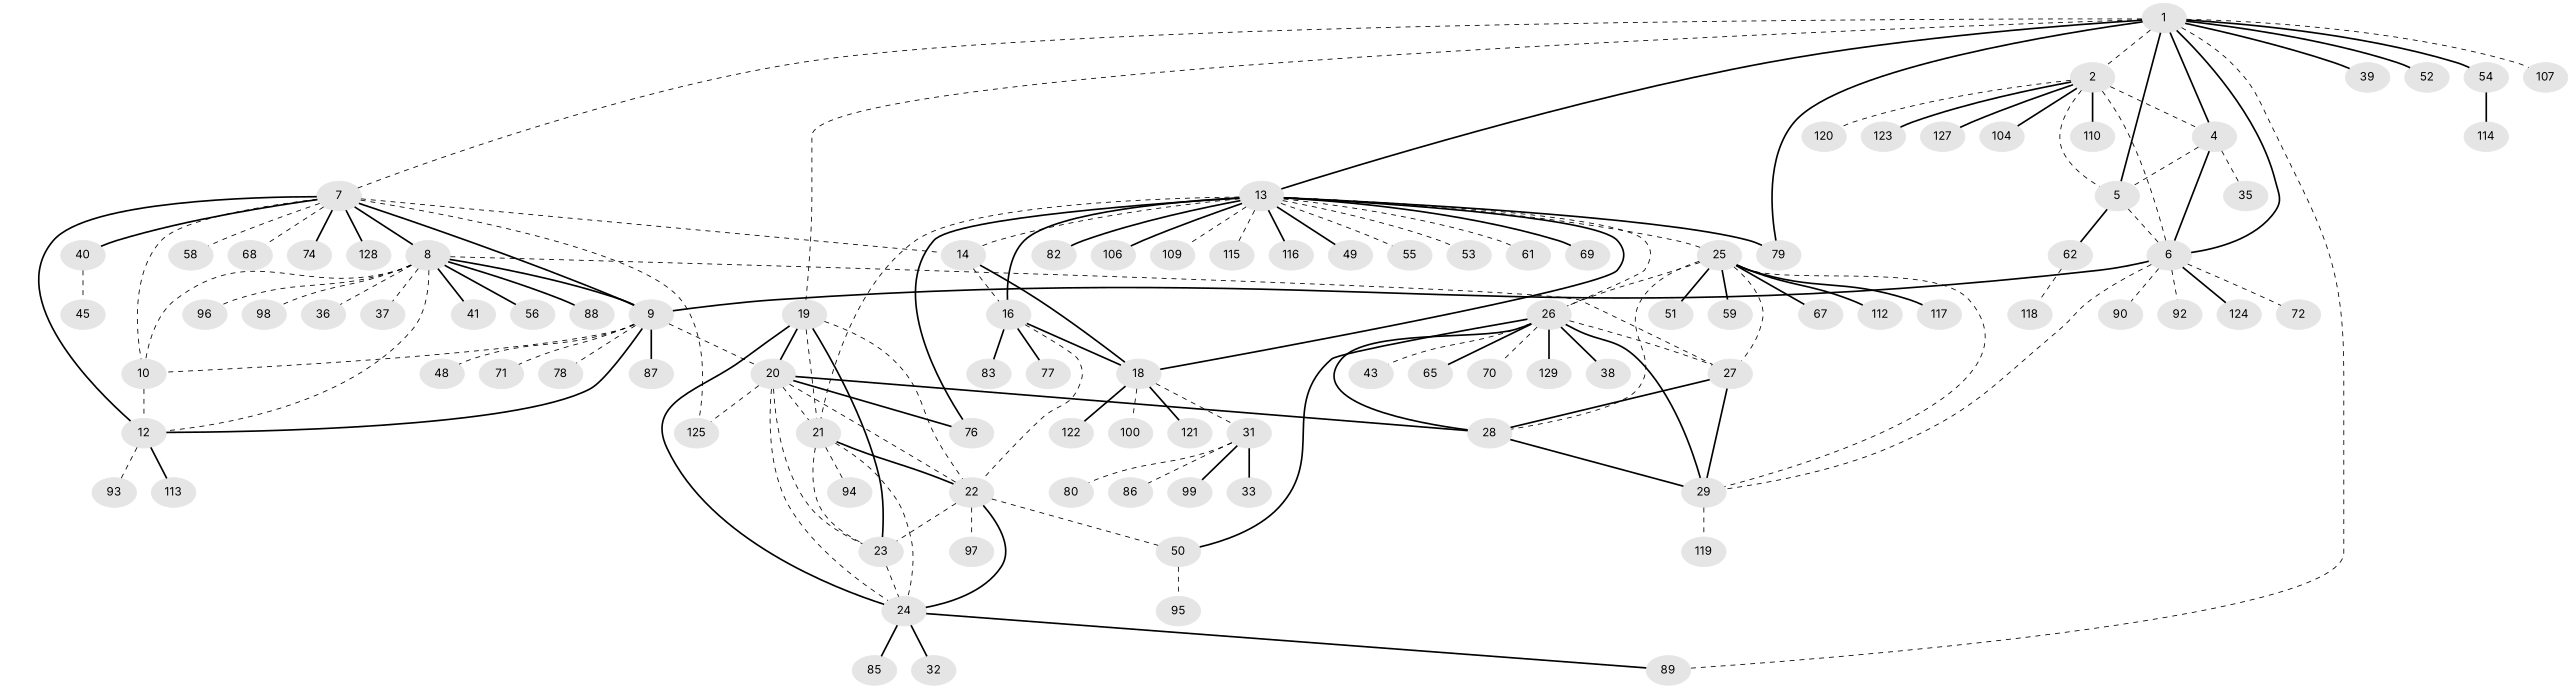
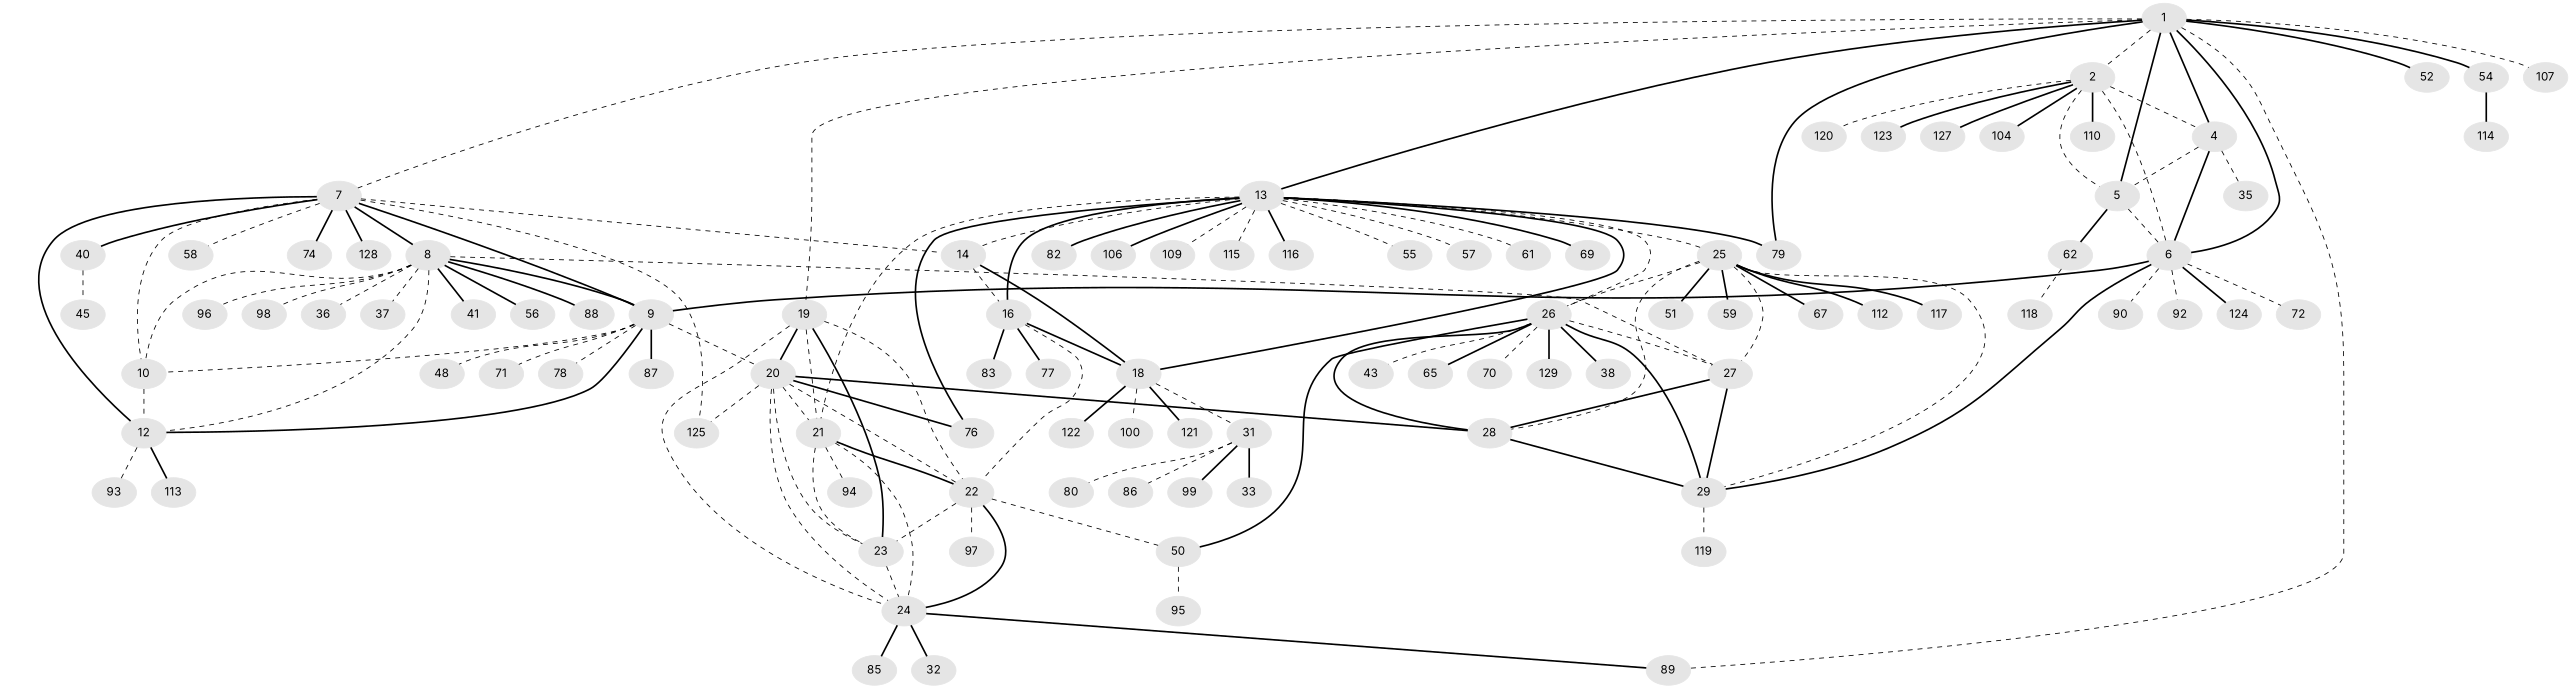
(2368, 77) -> none
(250, 255) -> none
(1350, 255) -> none
(1469, 255) -> (1469, 255)
(1957, 413) -> (1957, 413)
(690, 484) -> (690, 484)
